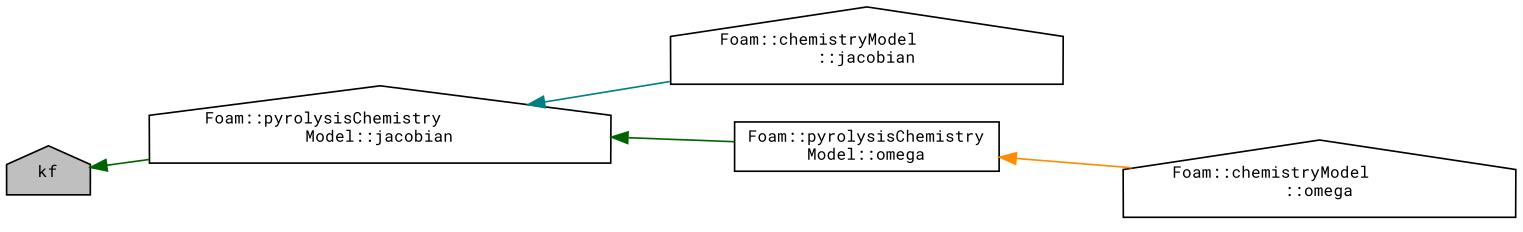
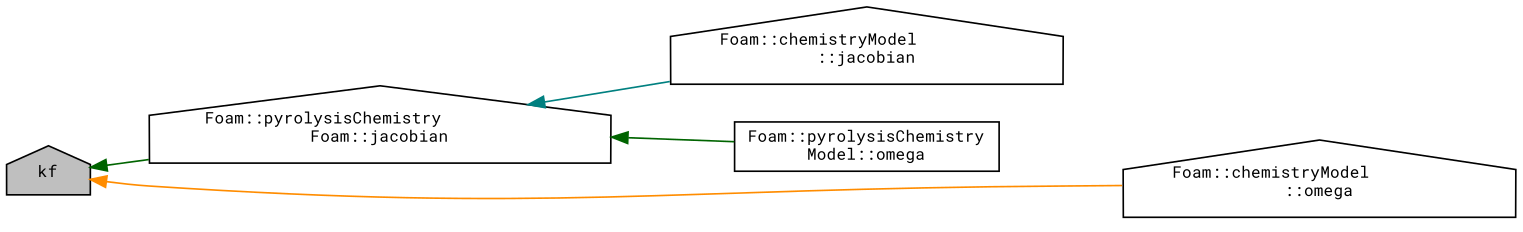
(380, 129) -> (380, 129)
(1074, 163) -> (614, 197)
